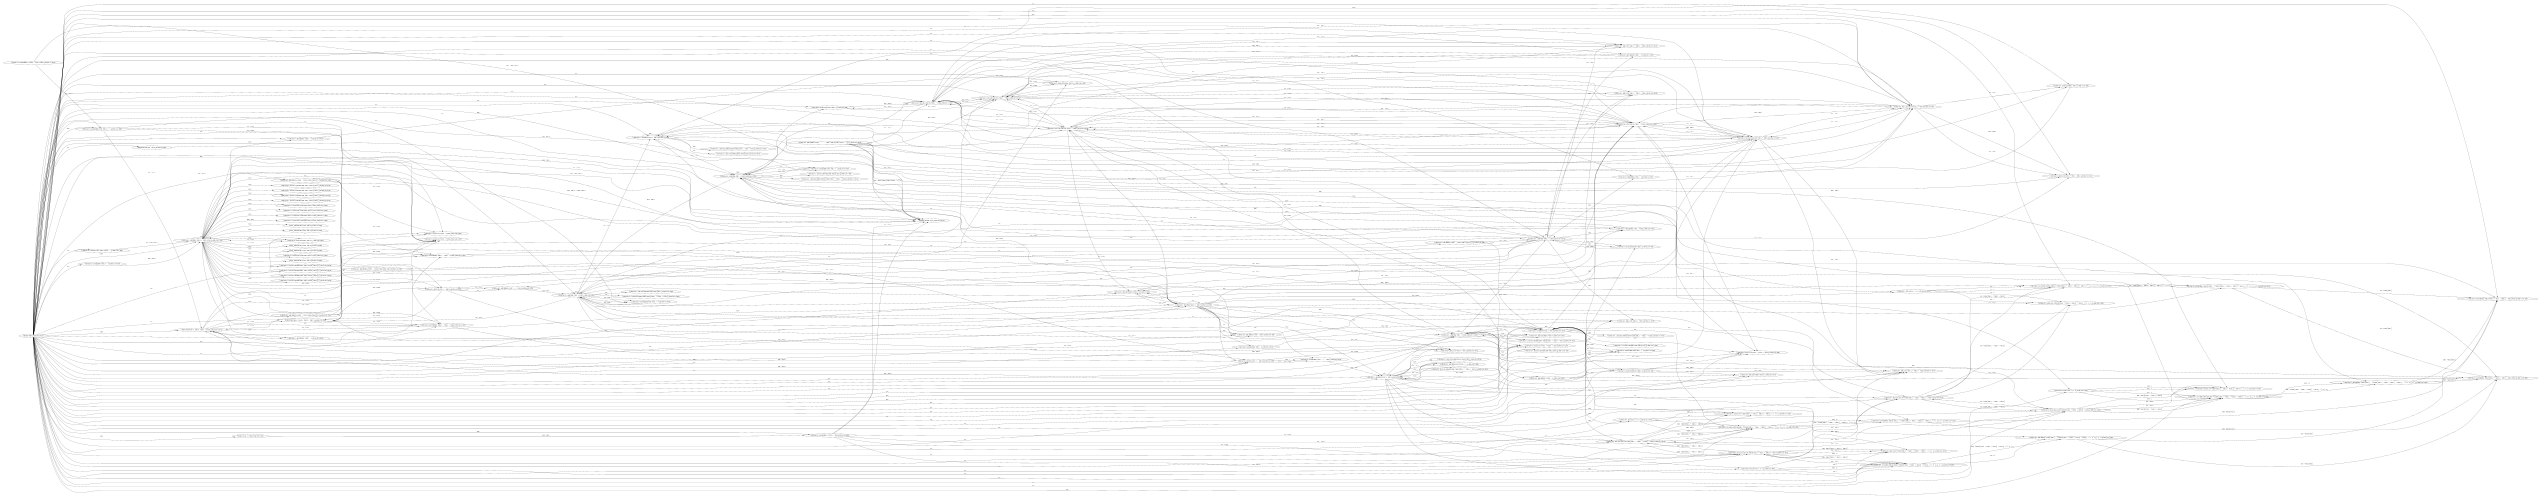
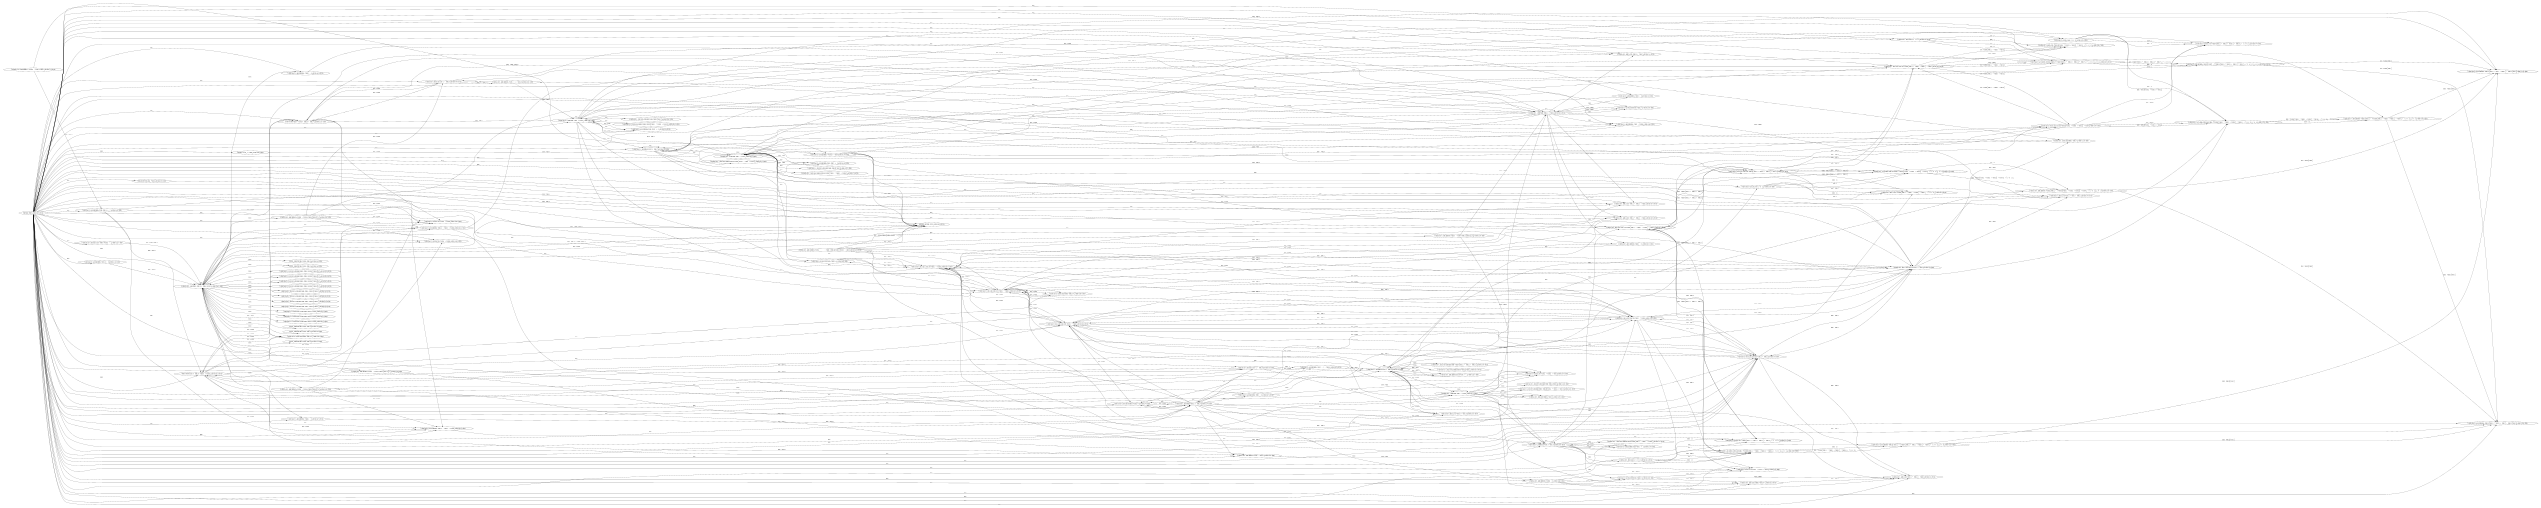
(738, 154) -> none
(202, 174) -> (202, 213)
(306, 216) -> none
(306, 256) -> none
(1356, 341) -> (1406, 386)
(1636, 346) -> none
none -> (1836, 480)
